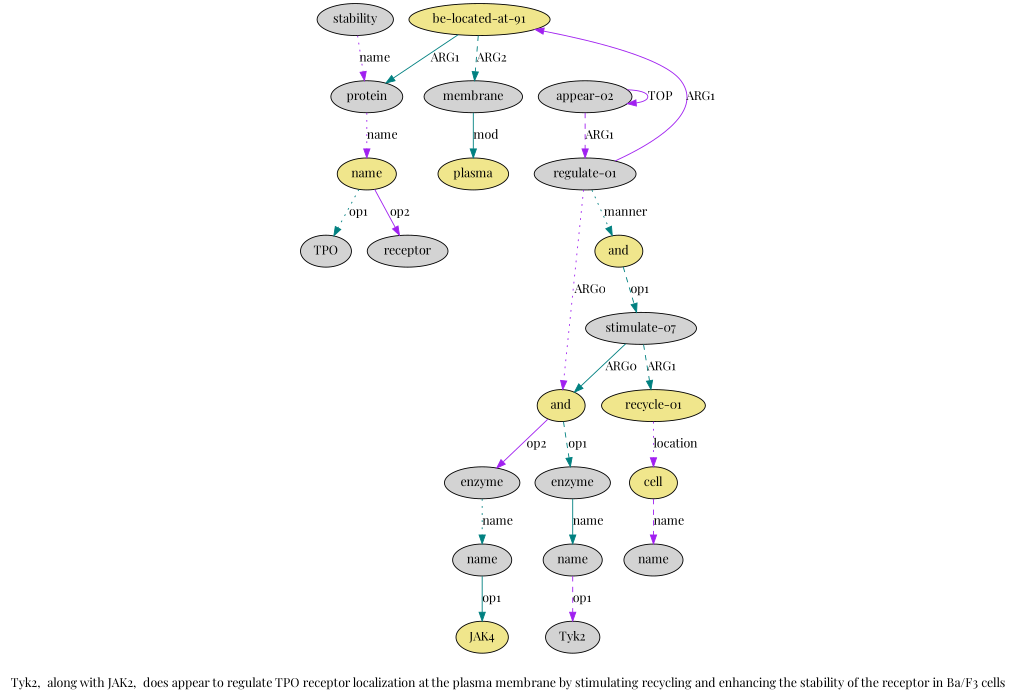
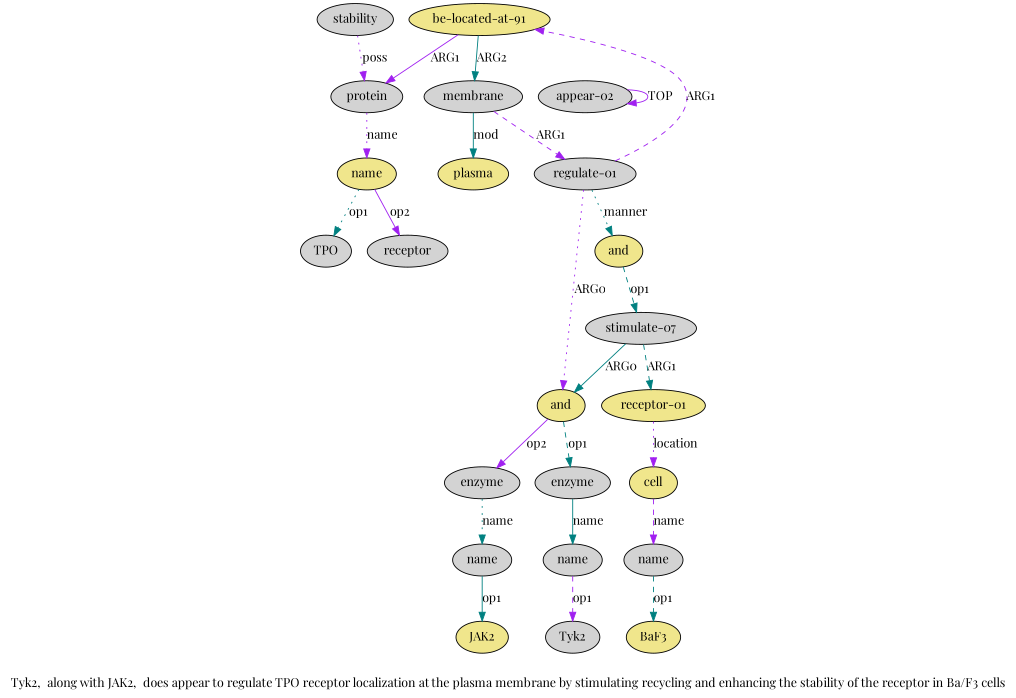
(477, 54) -> (477, 54)
(426, 56) -> (426, 56)
(375, 58) -> (375, 58)
(670, 71) -> (670, 71)
(585, 131) -> (526, 133)
(653, 406) -> (653, 406)
(482, 637) -> (482, 637)
none -> (653, 637)
